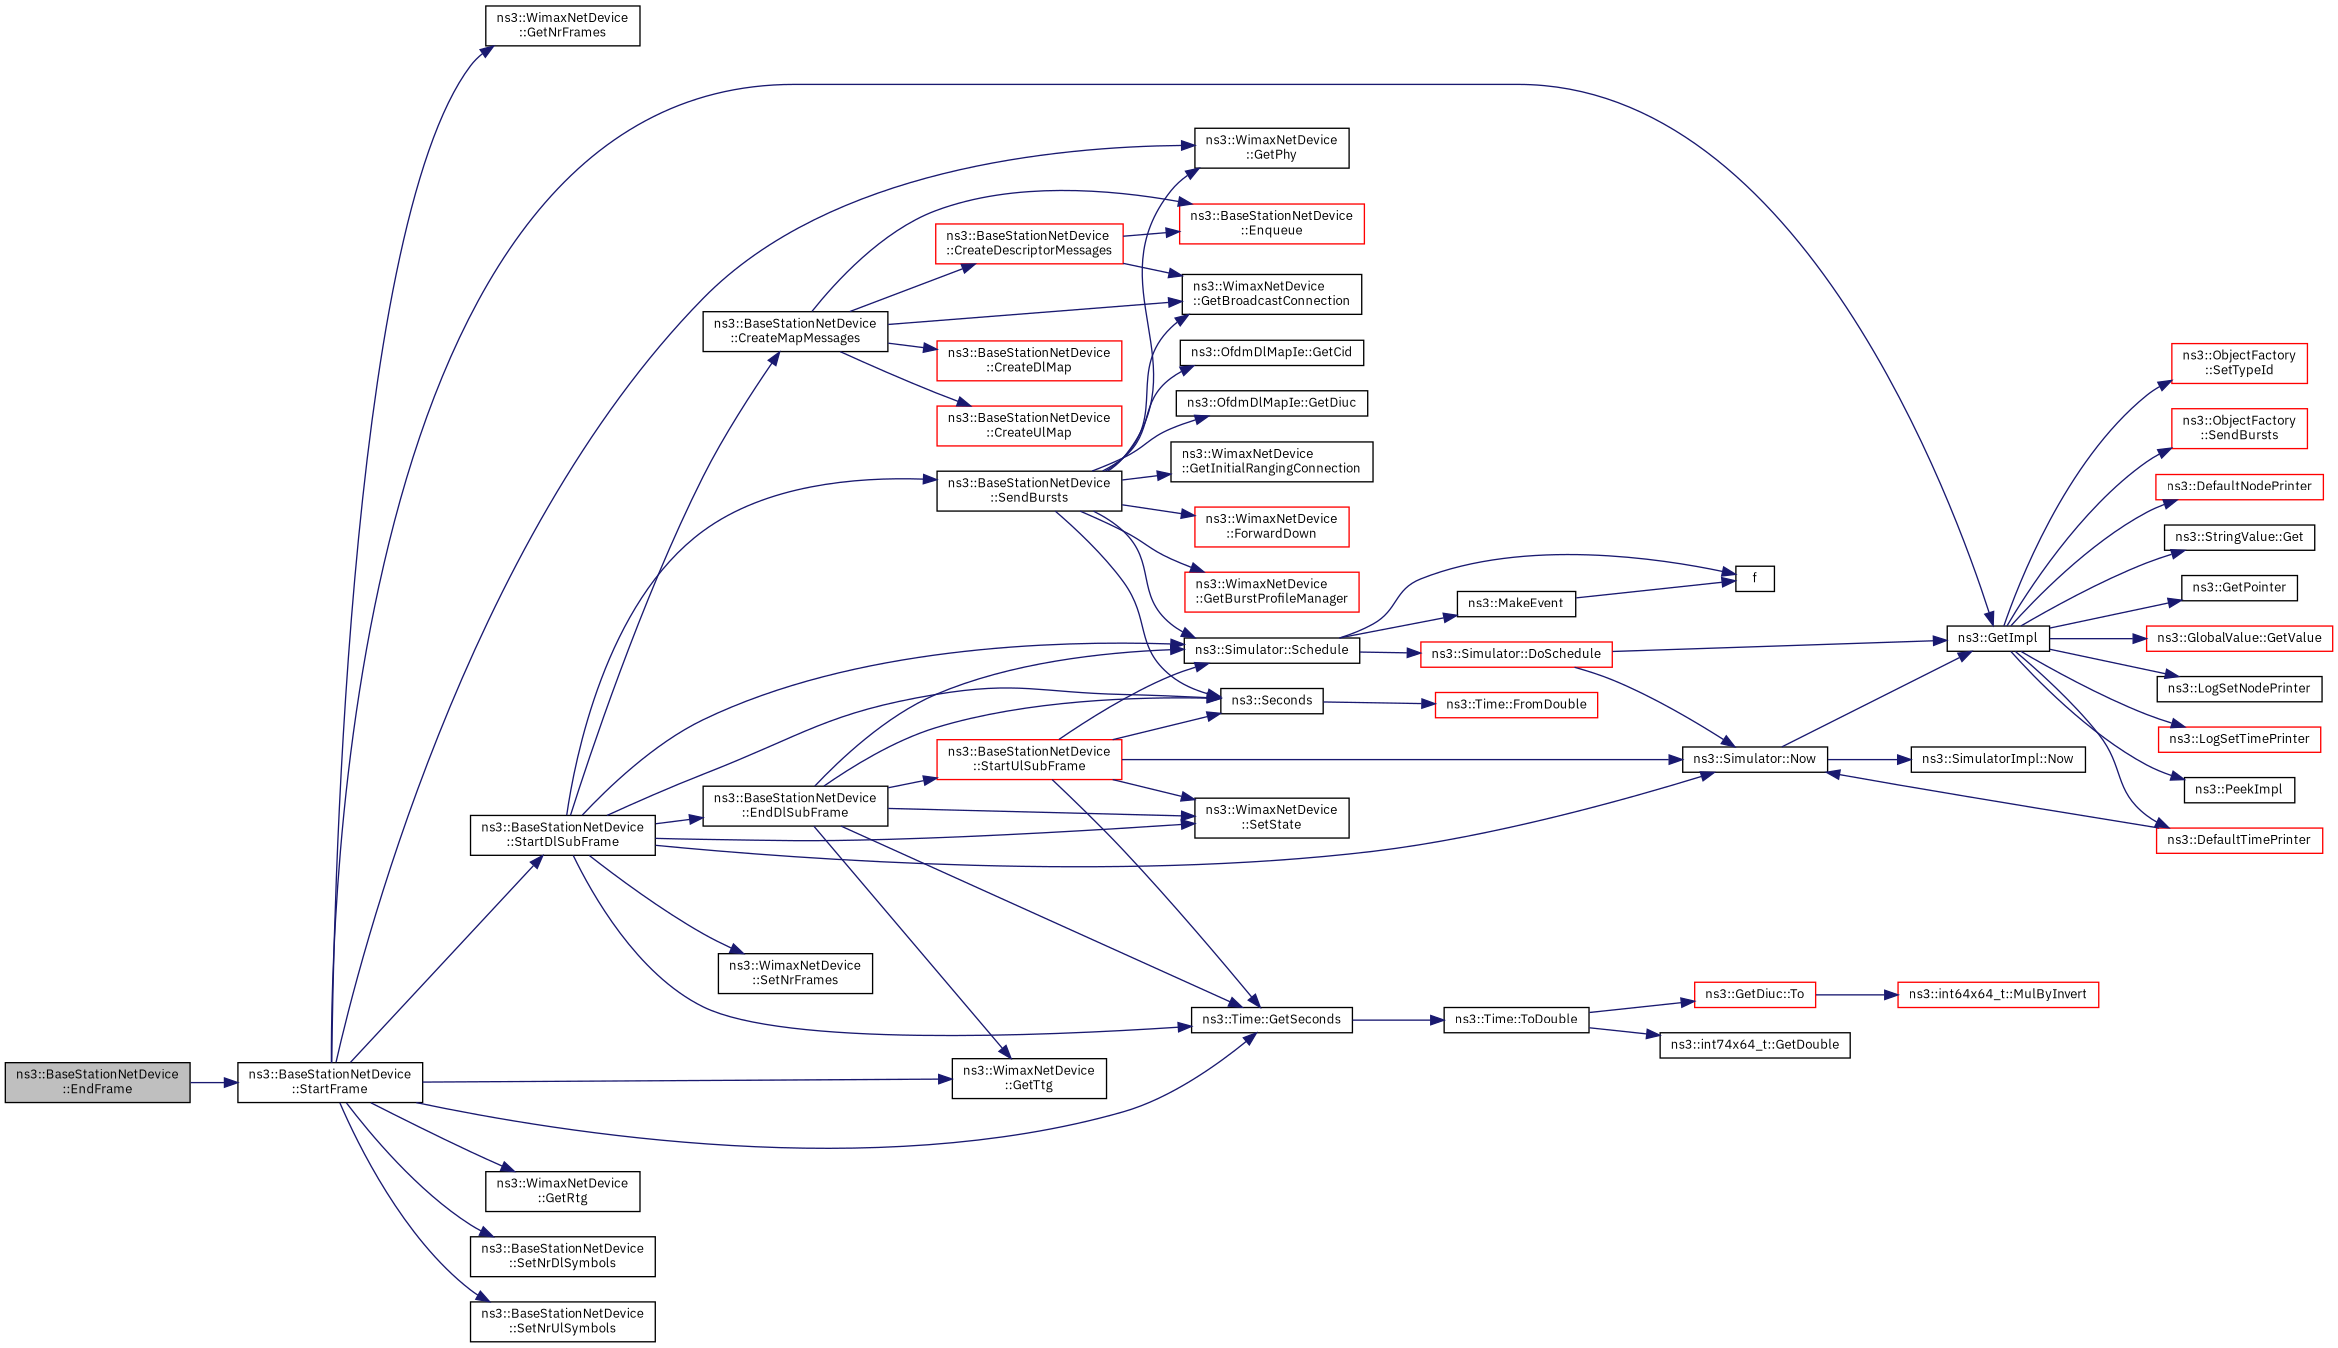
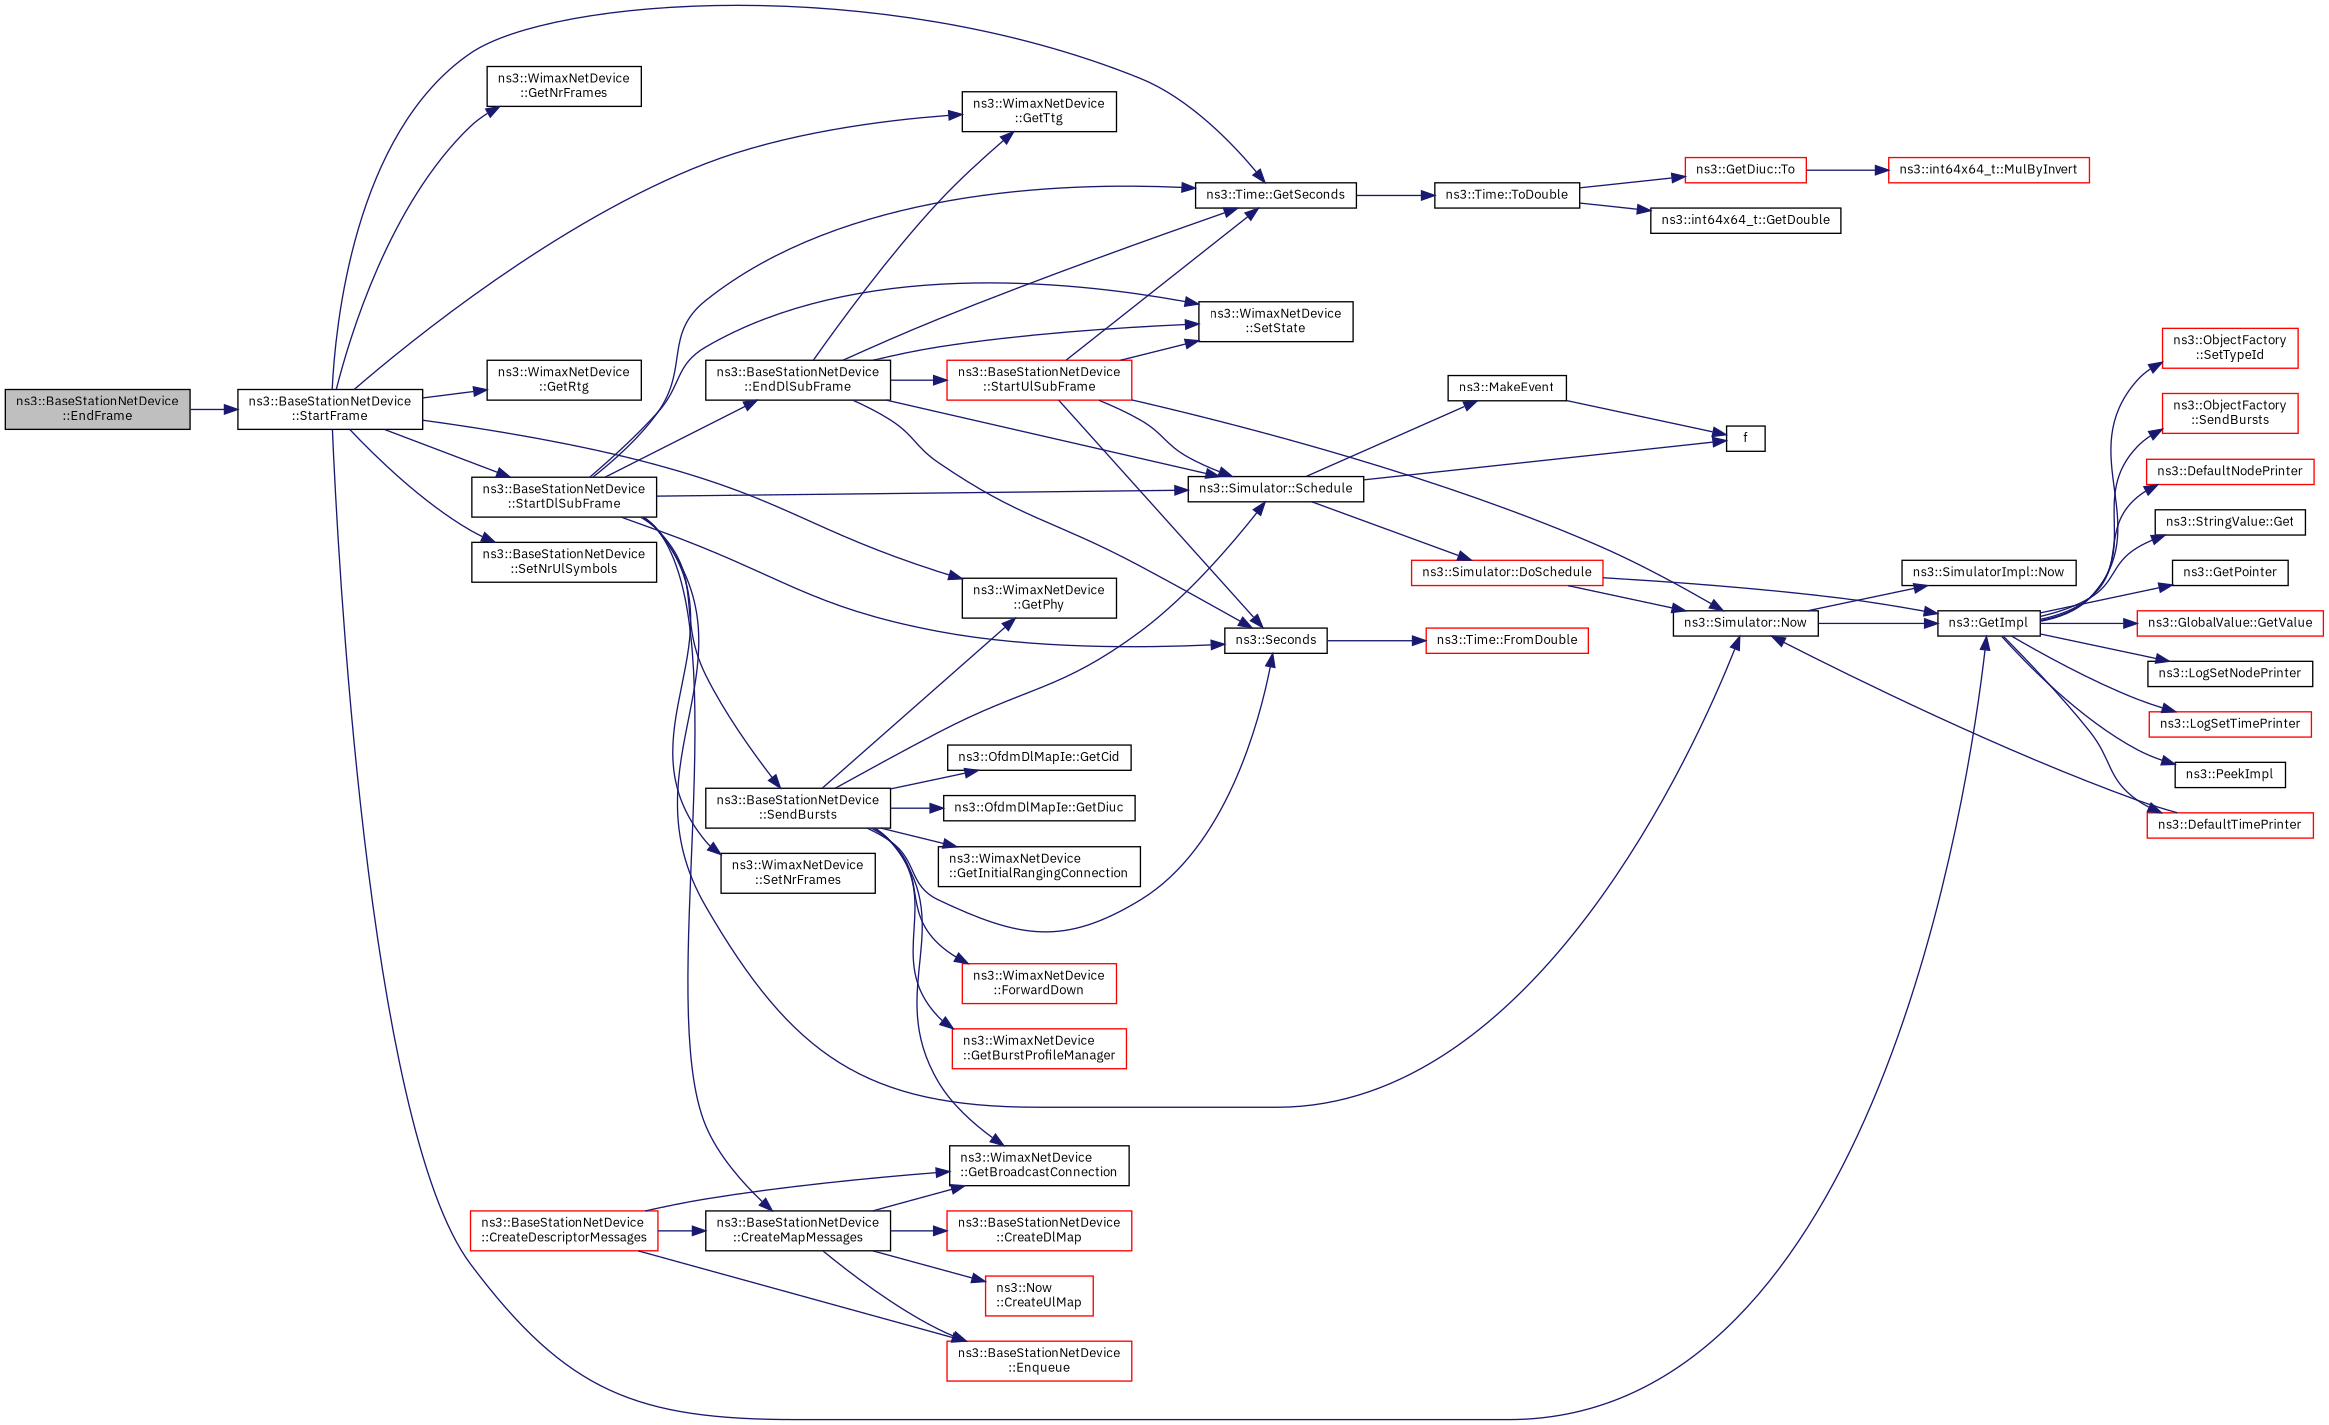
(906, 290) -> (675, 1231)
(1029, 426) -> (1039, 1296)
(1755, 1045) -> (1746, 221)
(563, 1257) -> none
